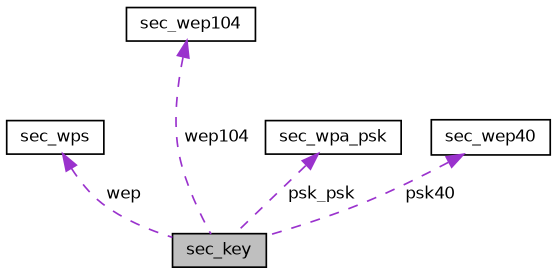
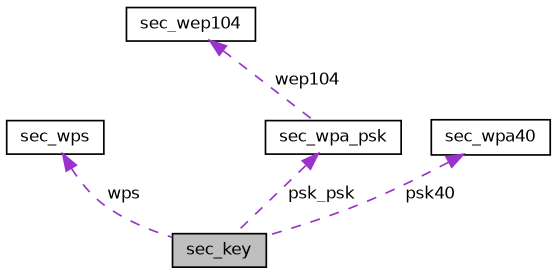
(491, 137) -> (491, 137)
(178, 149) -> (269, 86)
(121, 194) -> (121, 194)
